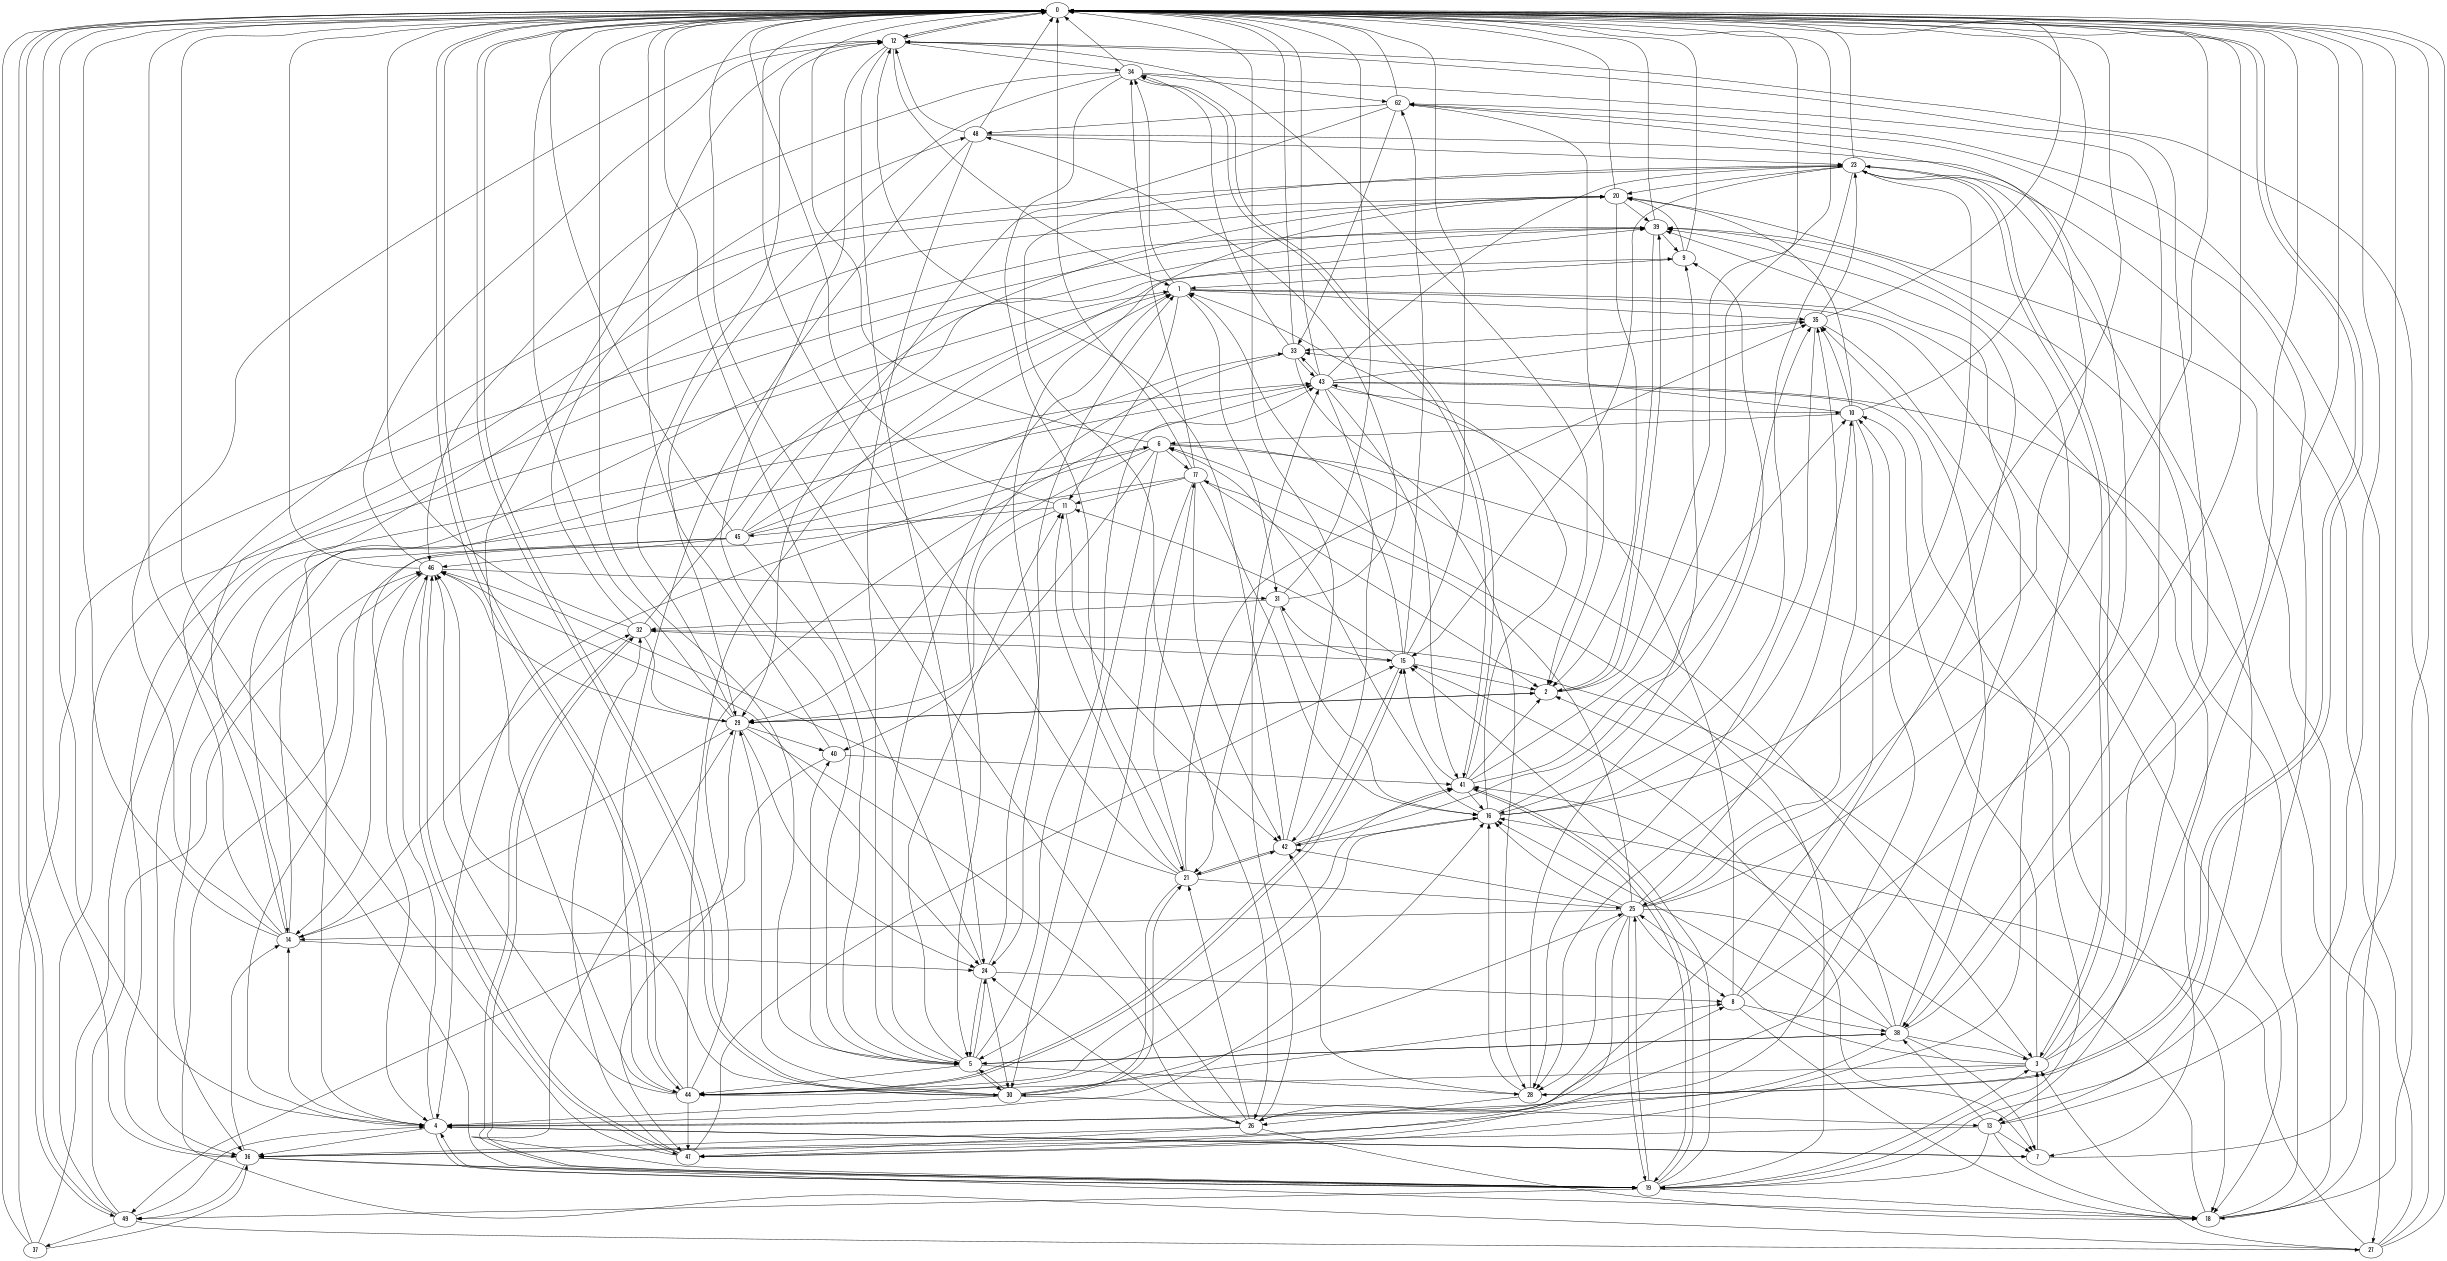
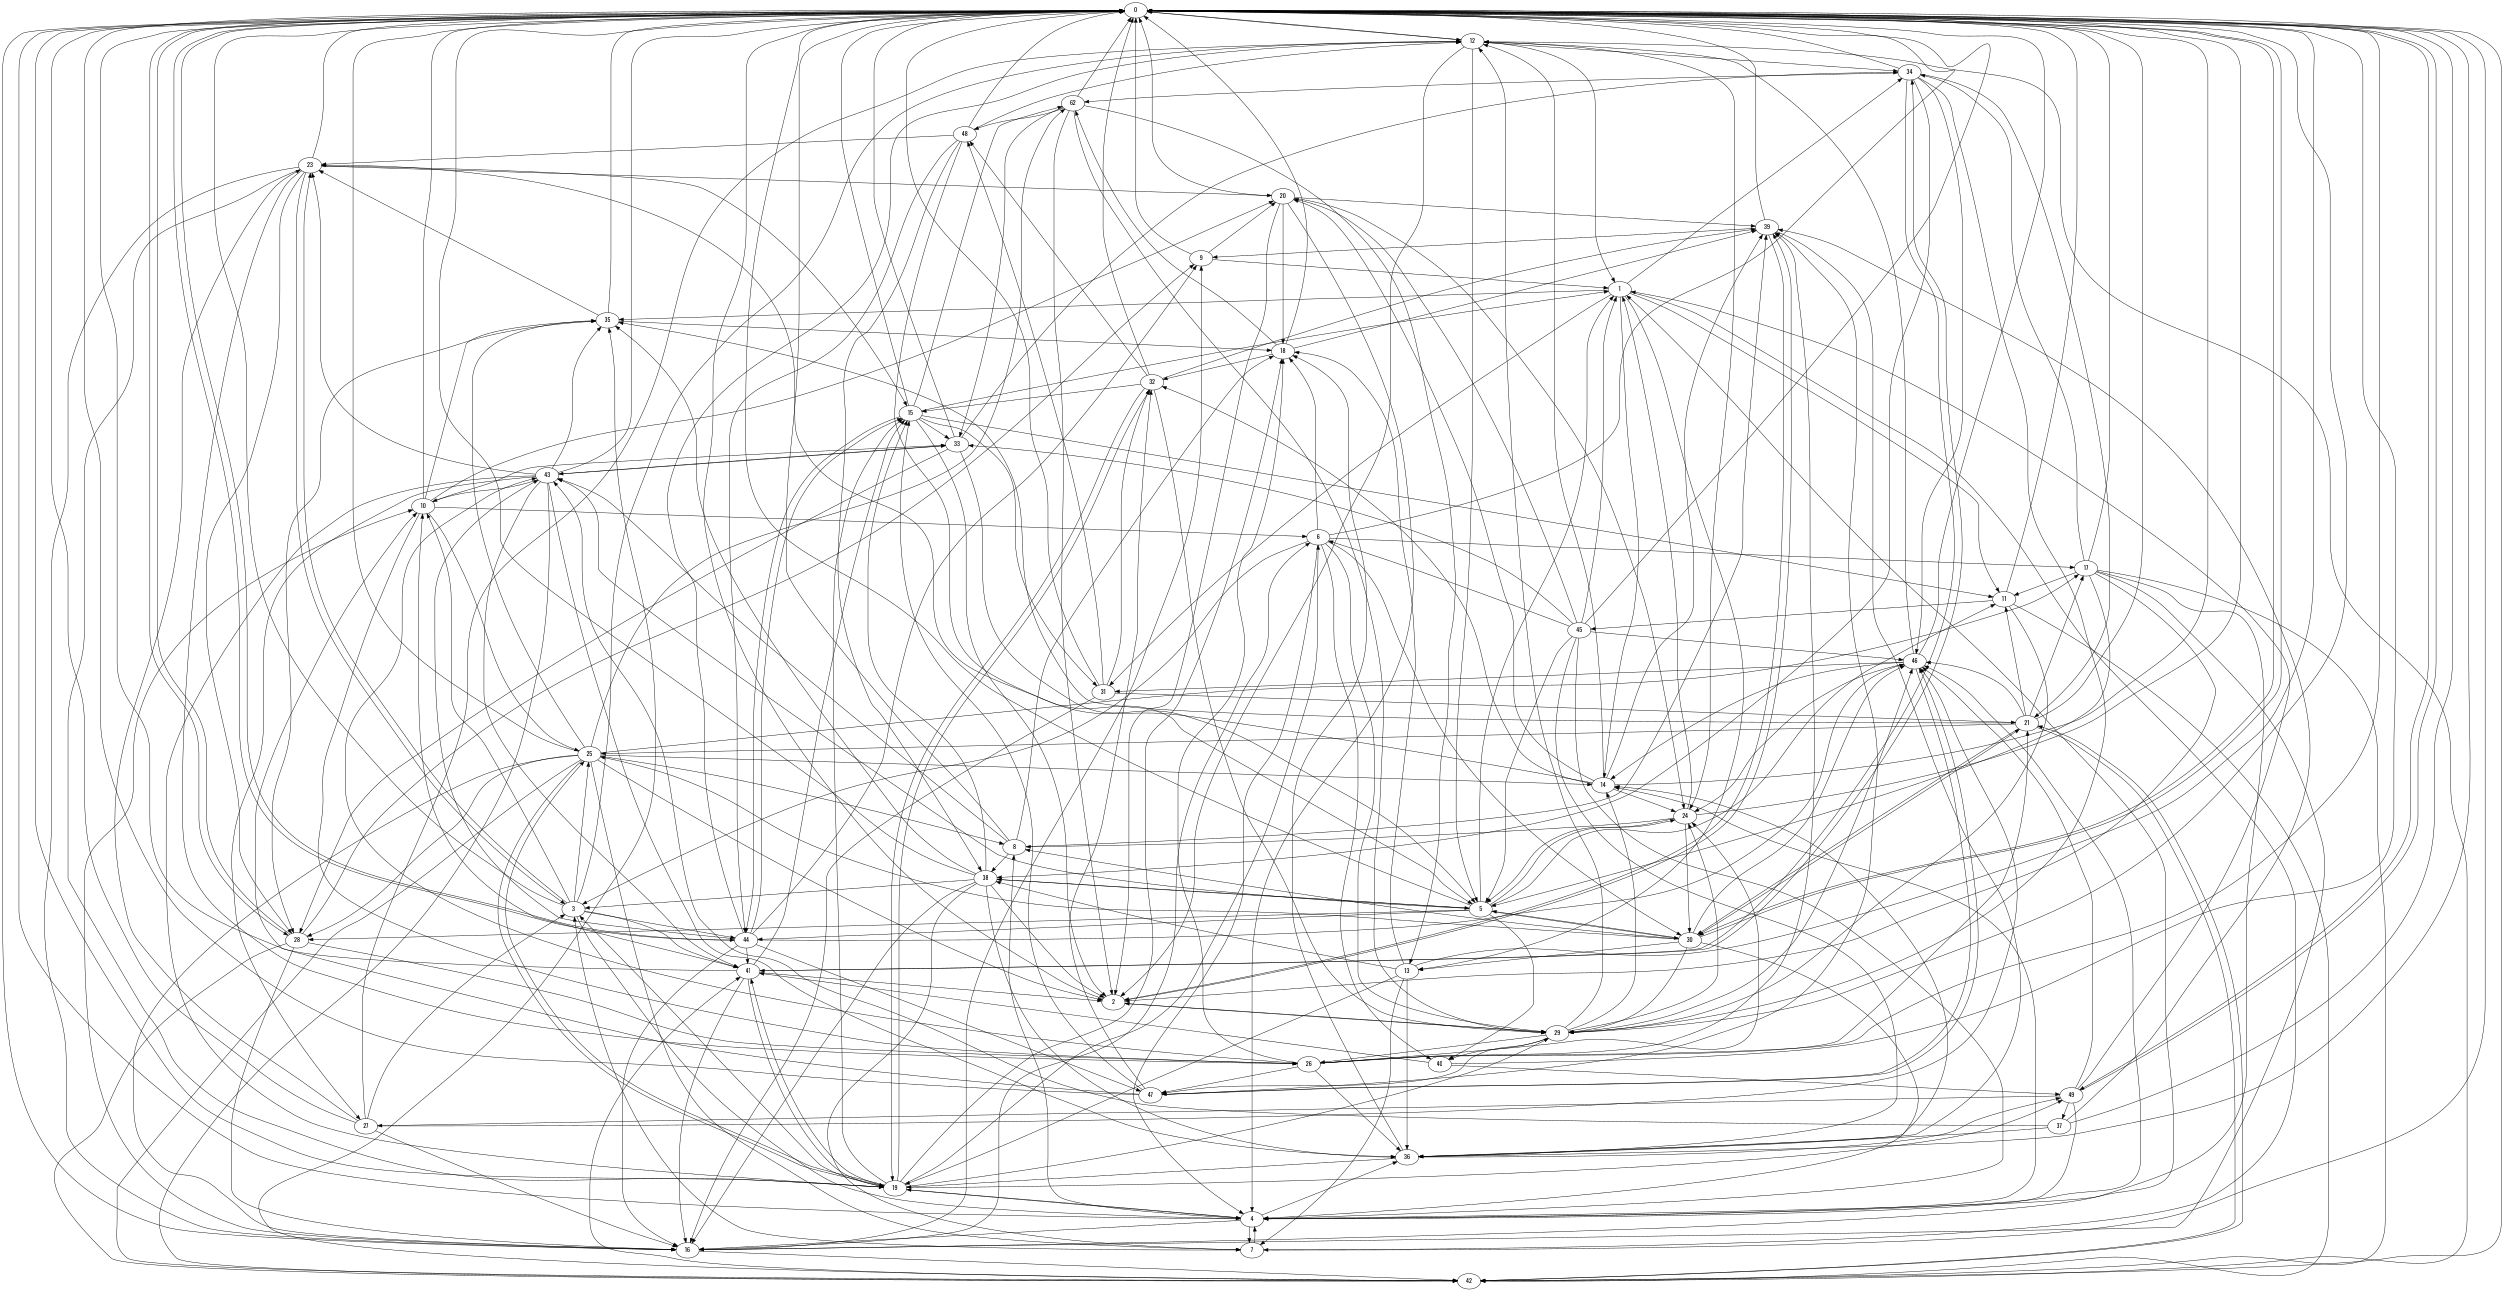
(1557, 336) -> (932, 428)
(1196, 475) -> (2086, 568)
(1024, 1147) -> (841, 896)
